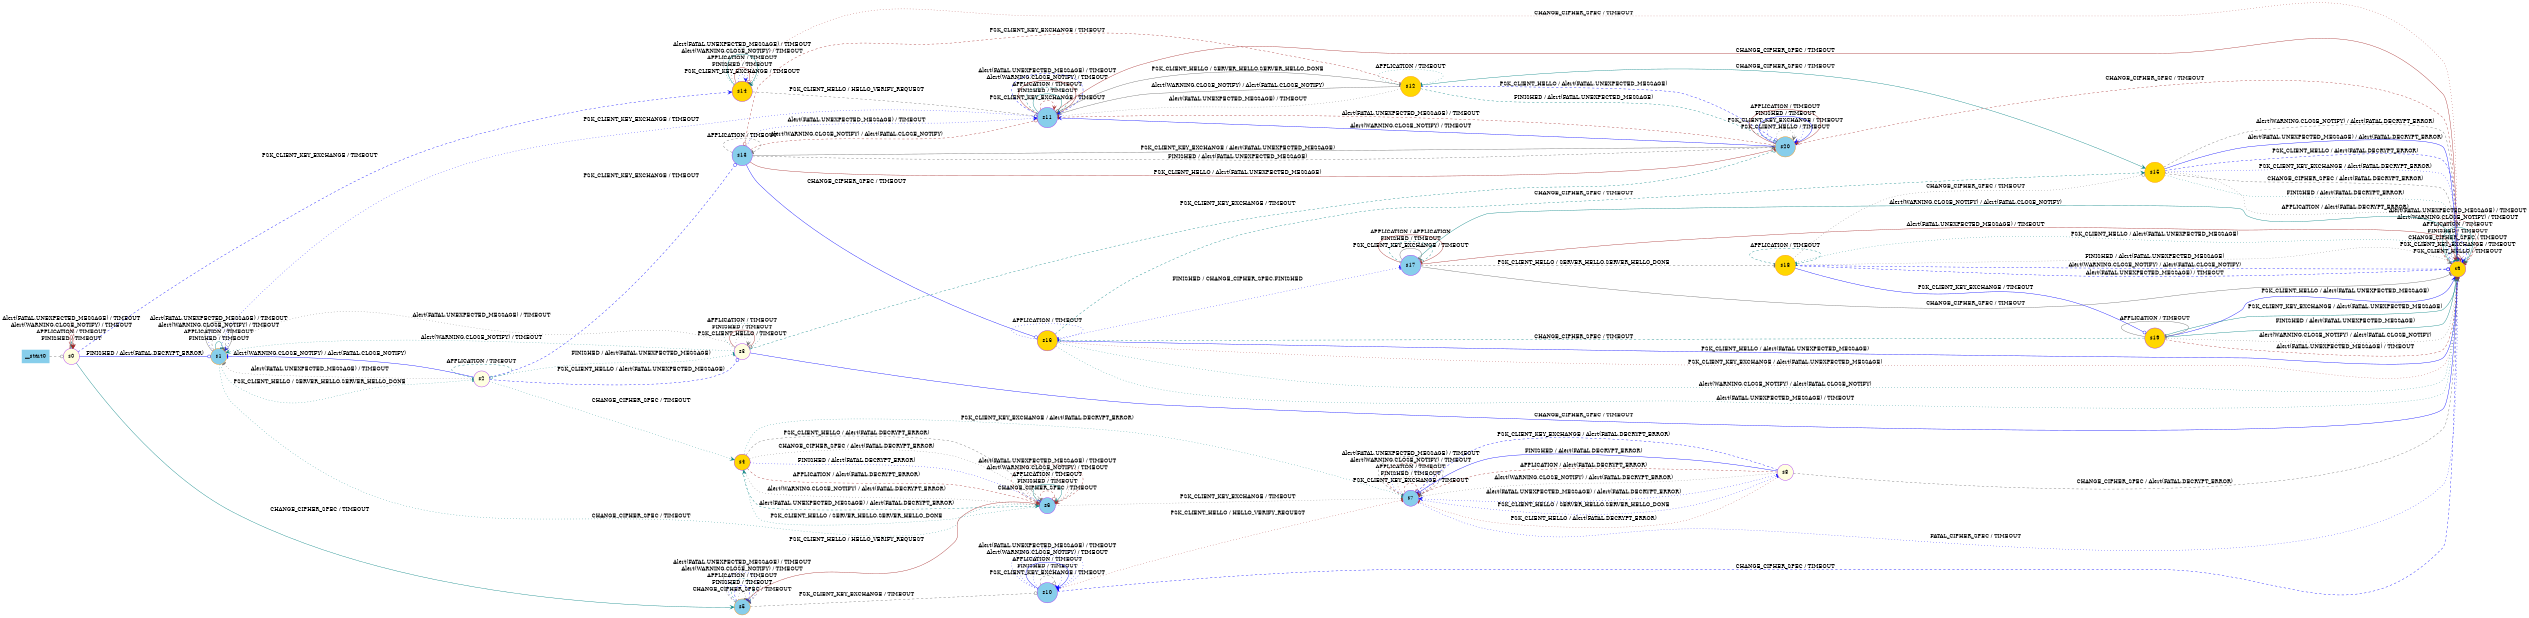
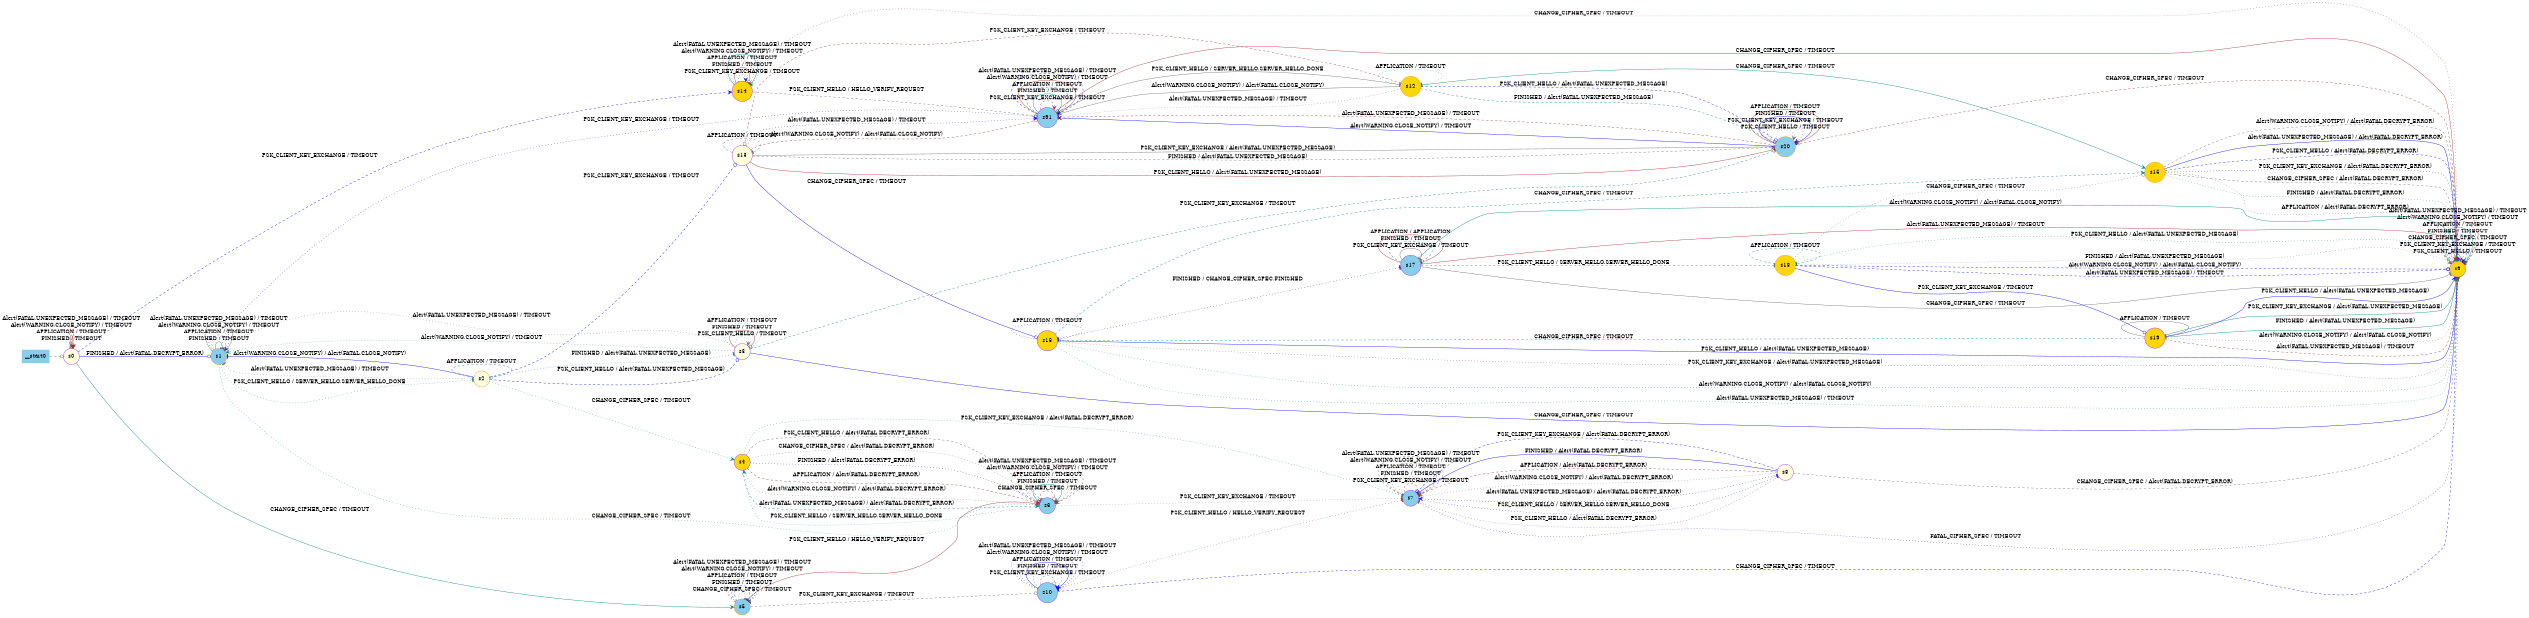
(1047, 118) -> (1047, 118)
(742, 155) -> (742, 155)
(482, 379) -> (482, 379)
